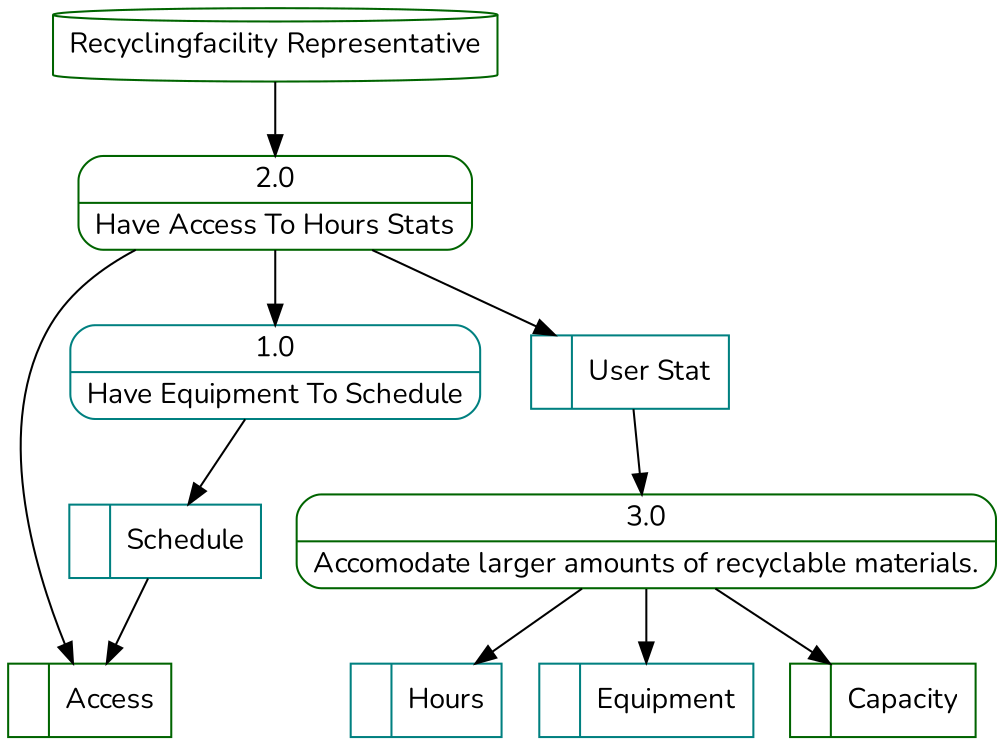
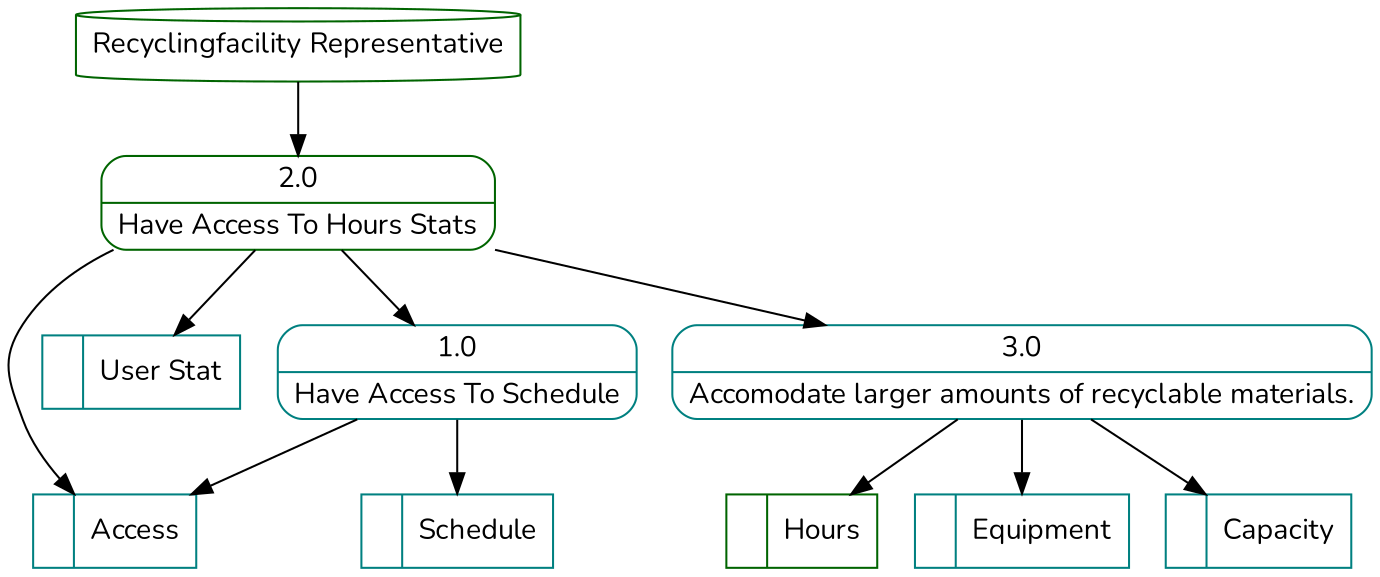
(275, 395) -> (457, 395)
(637, 441) -> (650, 285)
(646, 541) -> (1022, 372)
(132, 612) -> (284, 453)
(90, 700) -> (115, 531)
(426, 700) -> (802, 531)
(883, 700) -> (1259, 531)
